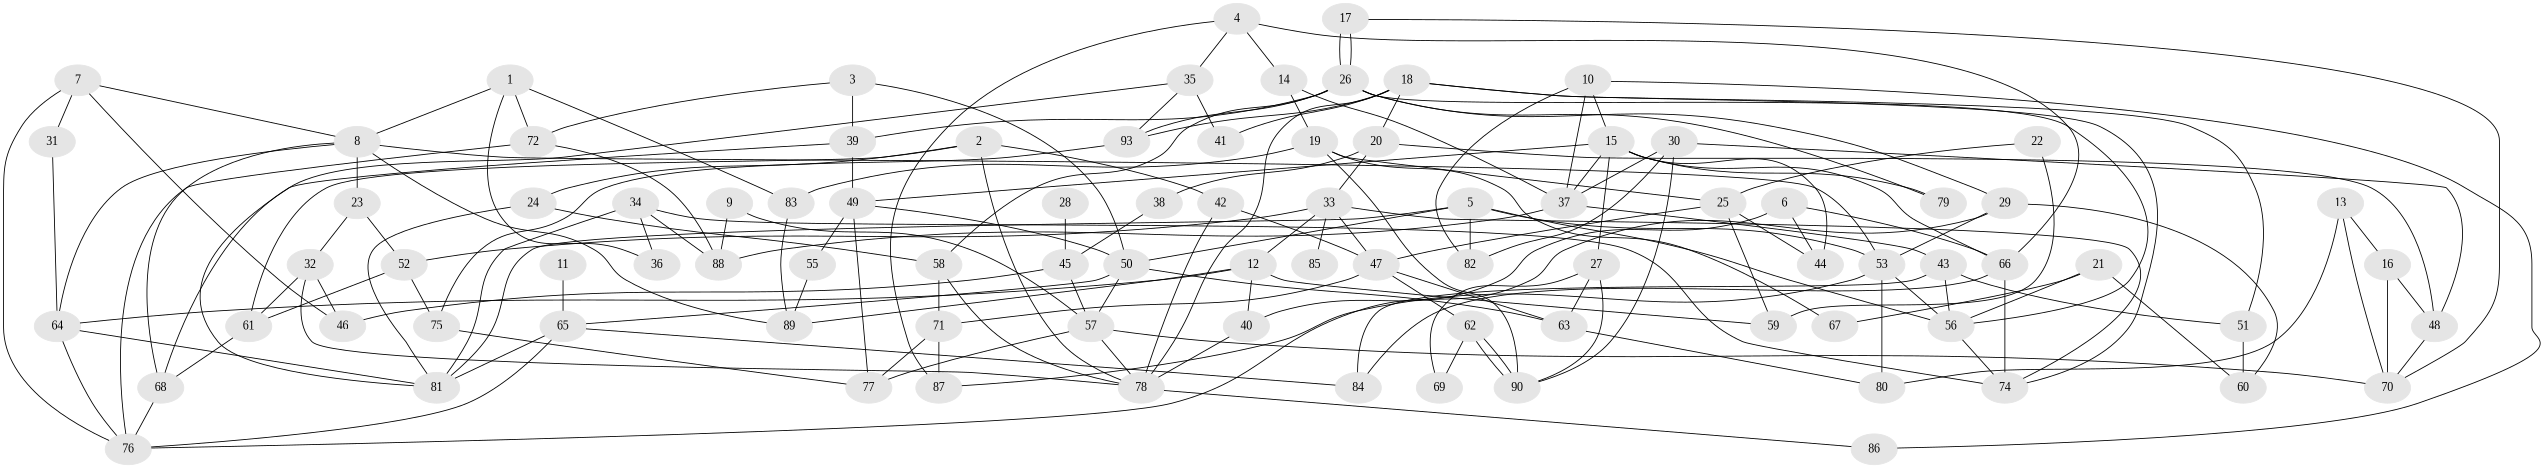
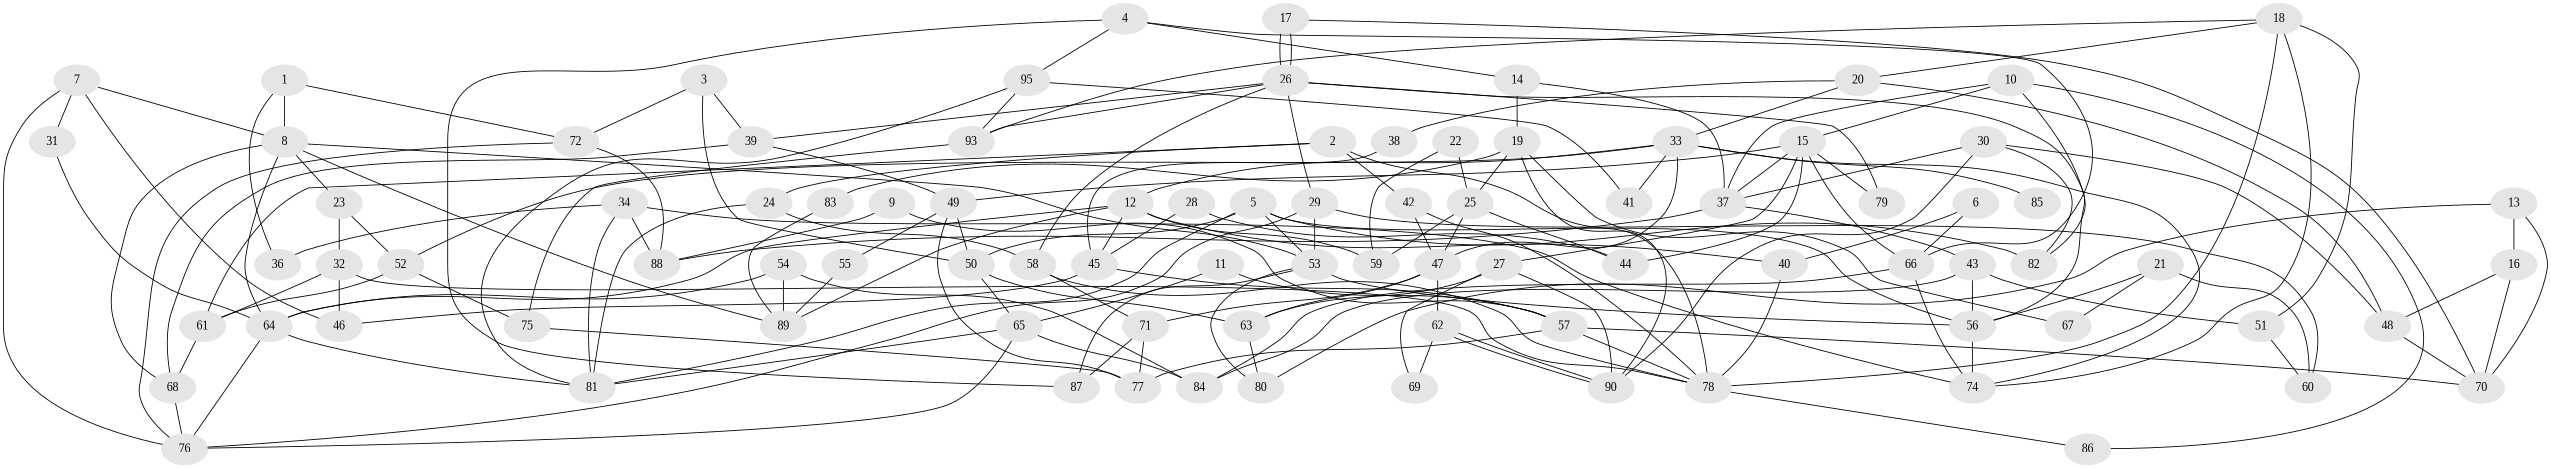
(1190, 80) -> (1027, 80)
(1276, 120) -> (1653, 173)
(652, 140) -> none
none -> (1112, 234)
(1802, 234) -> (1328, 236)
none -> (783, 265)
(1109, 295) -> (1392, 296)
